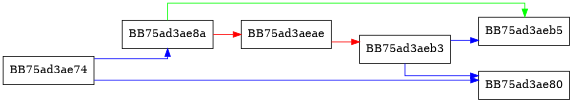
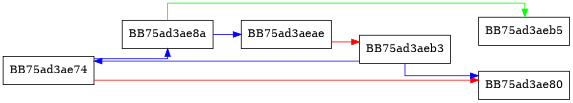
(223, 34) -> (223, 34)
(461, 40) -> (231, 61)
(282, 80) -> (282, 80)
